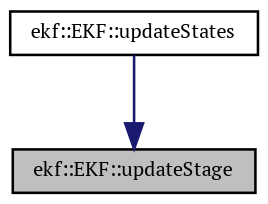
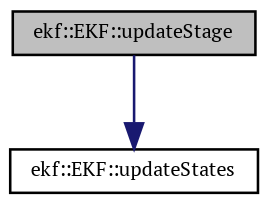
(134, 89) -> (134, 89)
